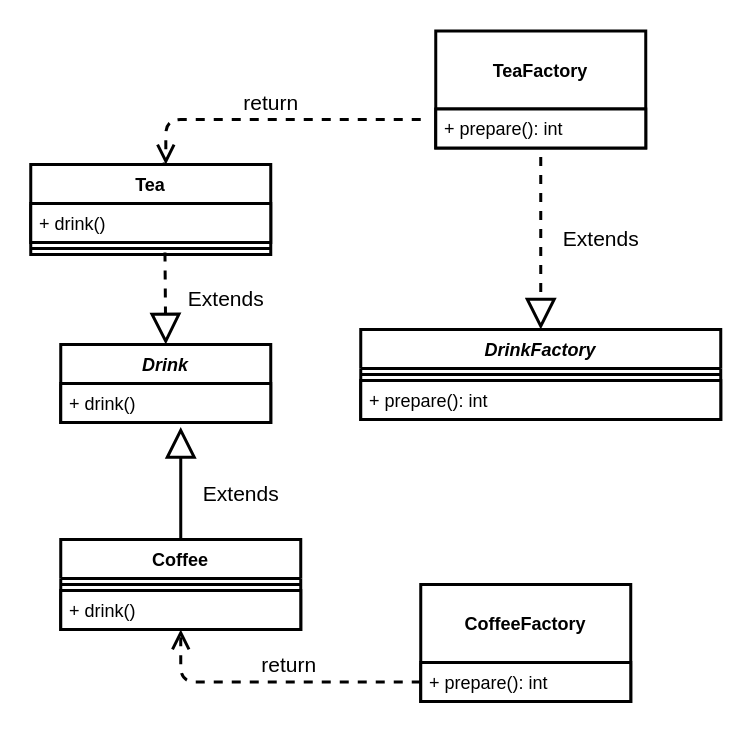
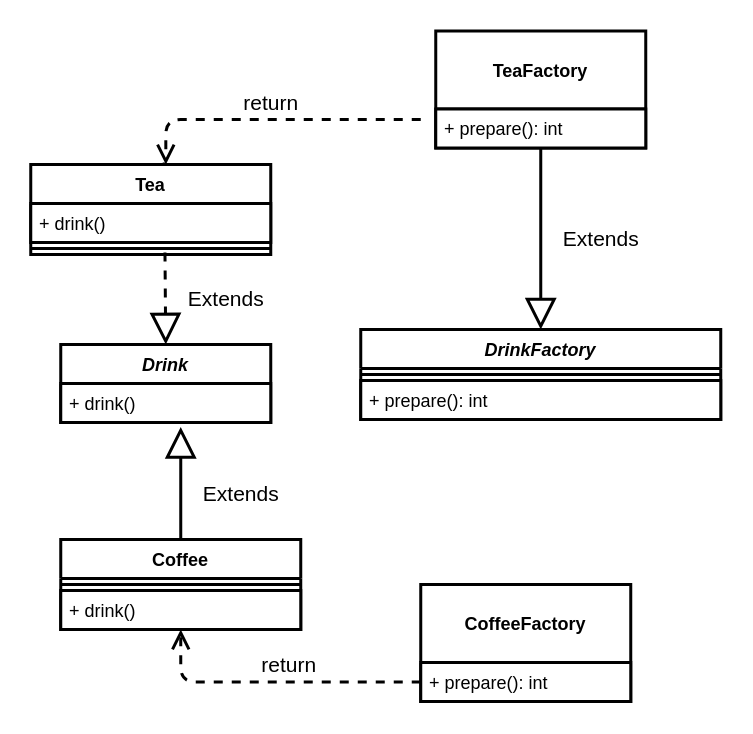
(541, 224) -> (541, 224)
